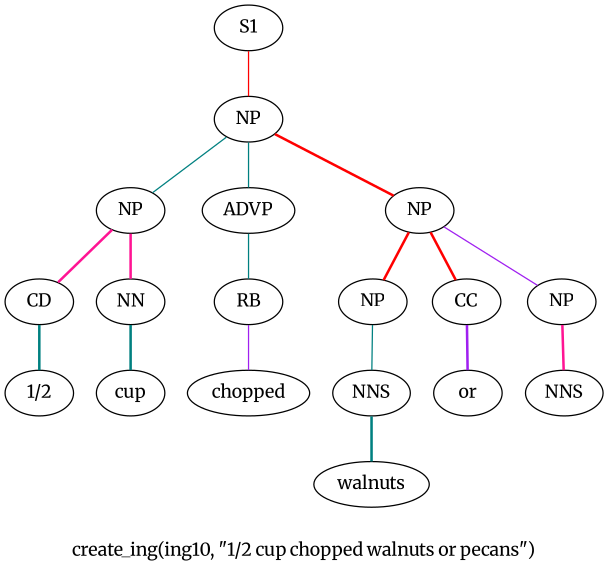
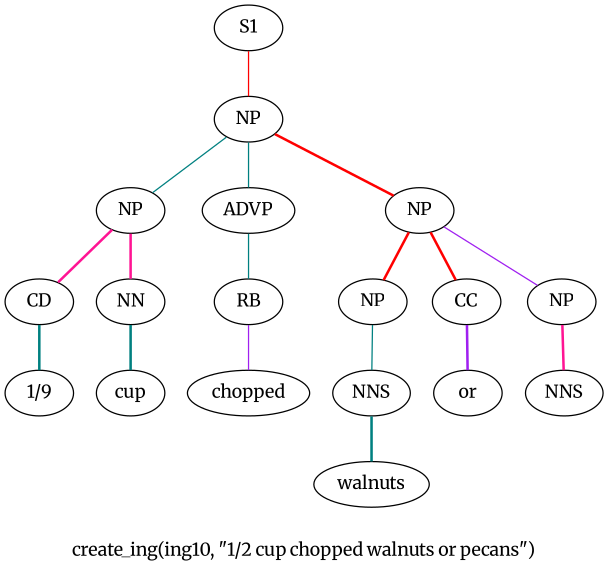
(39, 393) -> (39, 393)
